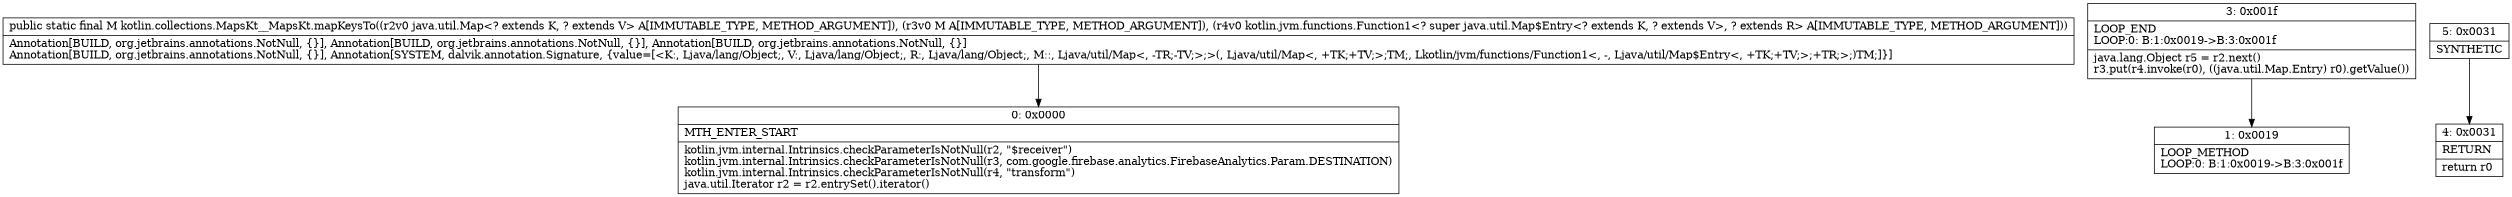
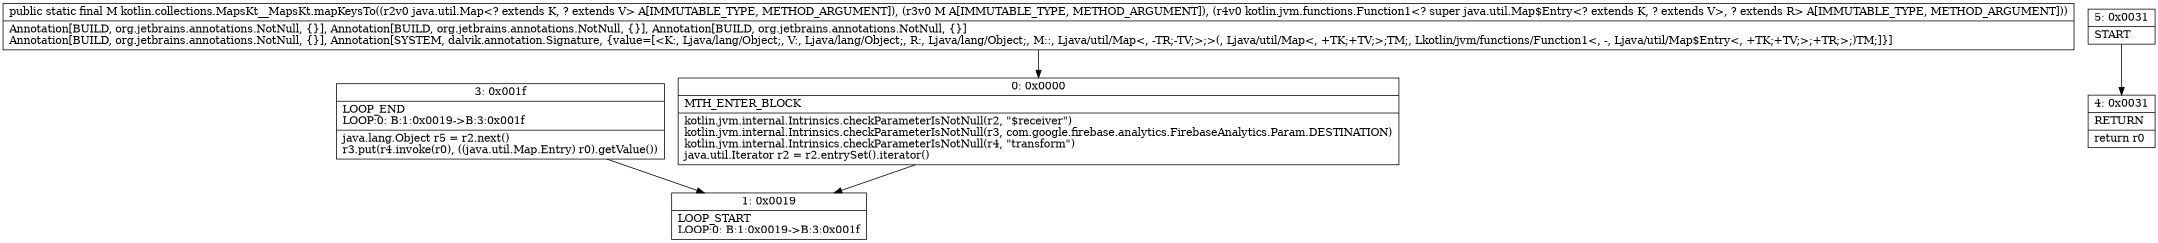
(2469, 49) -> (2112, 35)
(741, 133) -> (743, 104)
(2205, 153) -> (714, 219)
none -> (878, 178)
